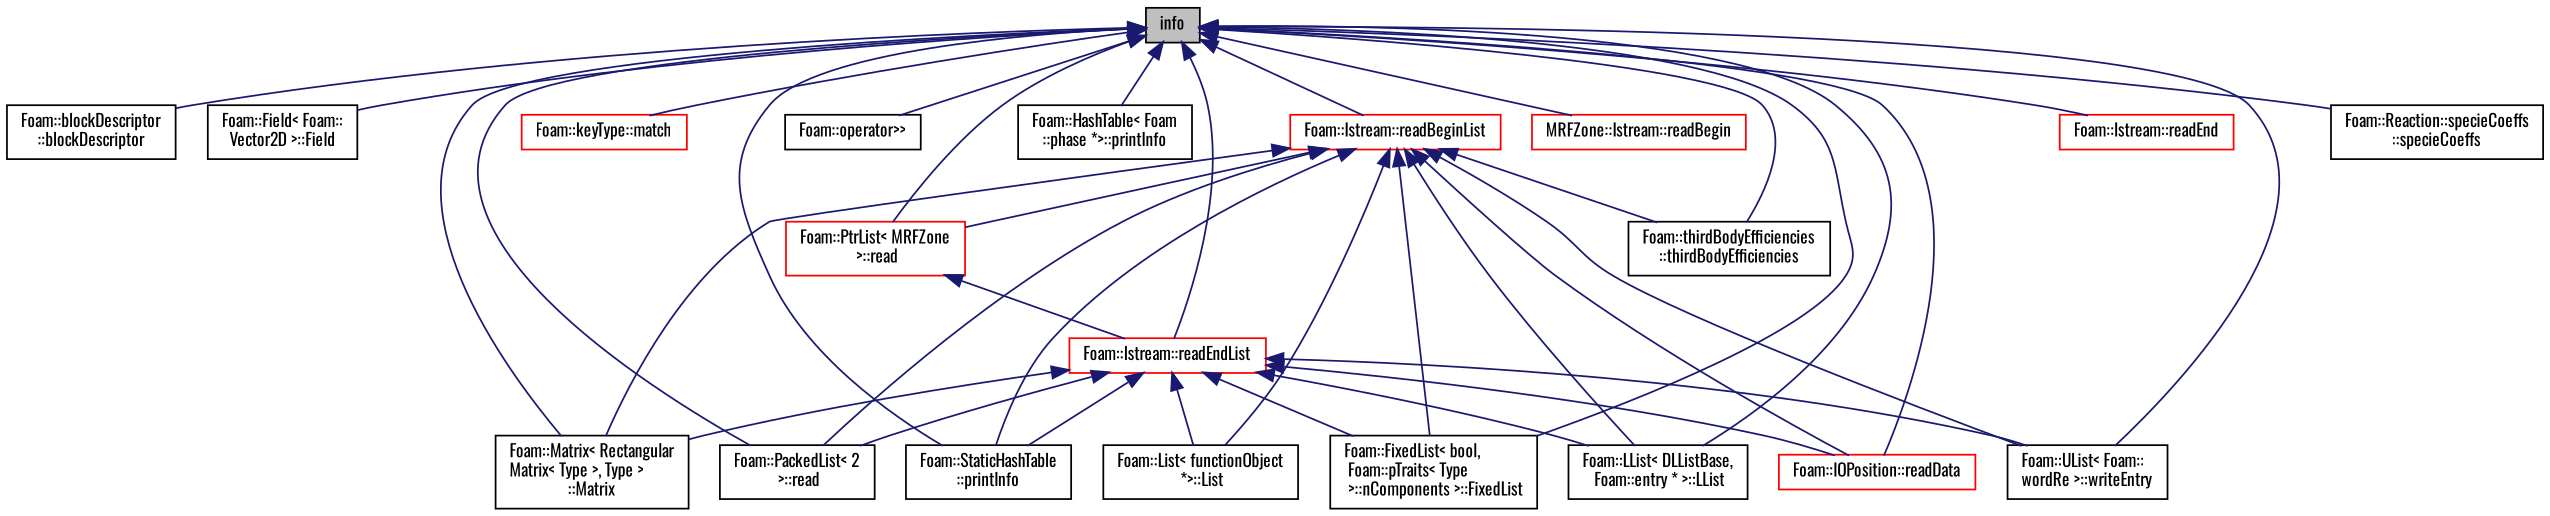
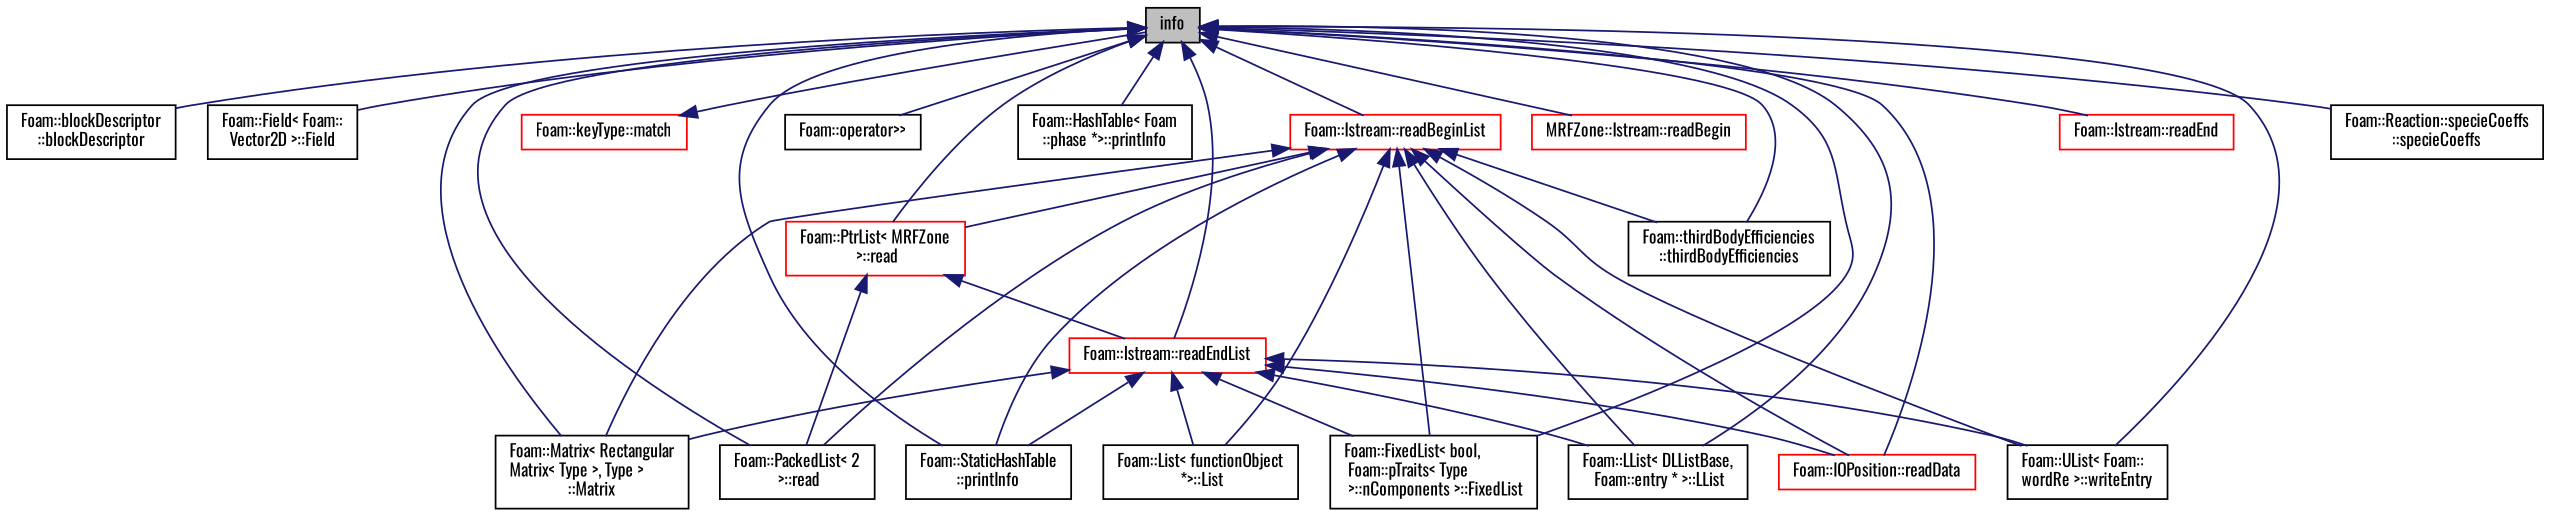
(888, 70) -> (921, 69)
(975, 409) -> (831, 376)
